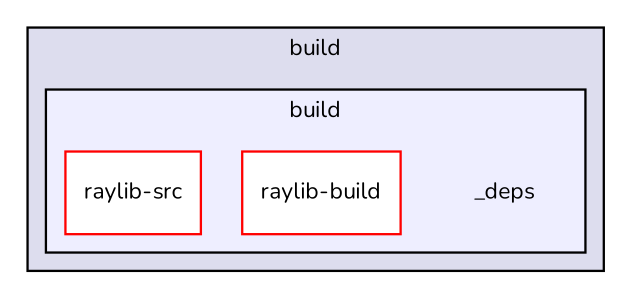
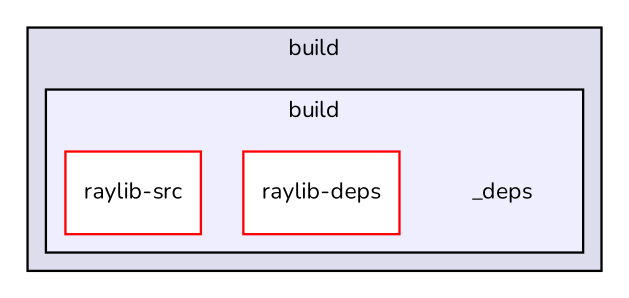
(321, 193) -> (321, 193)
